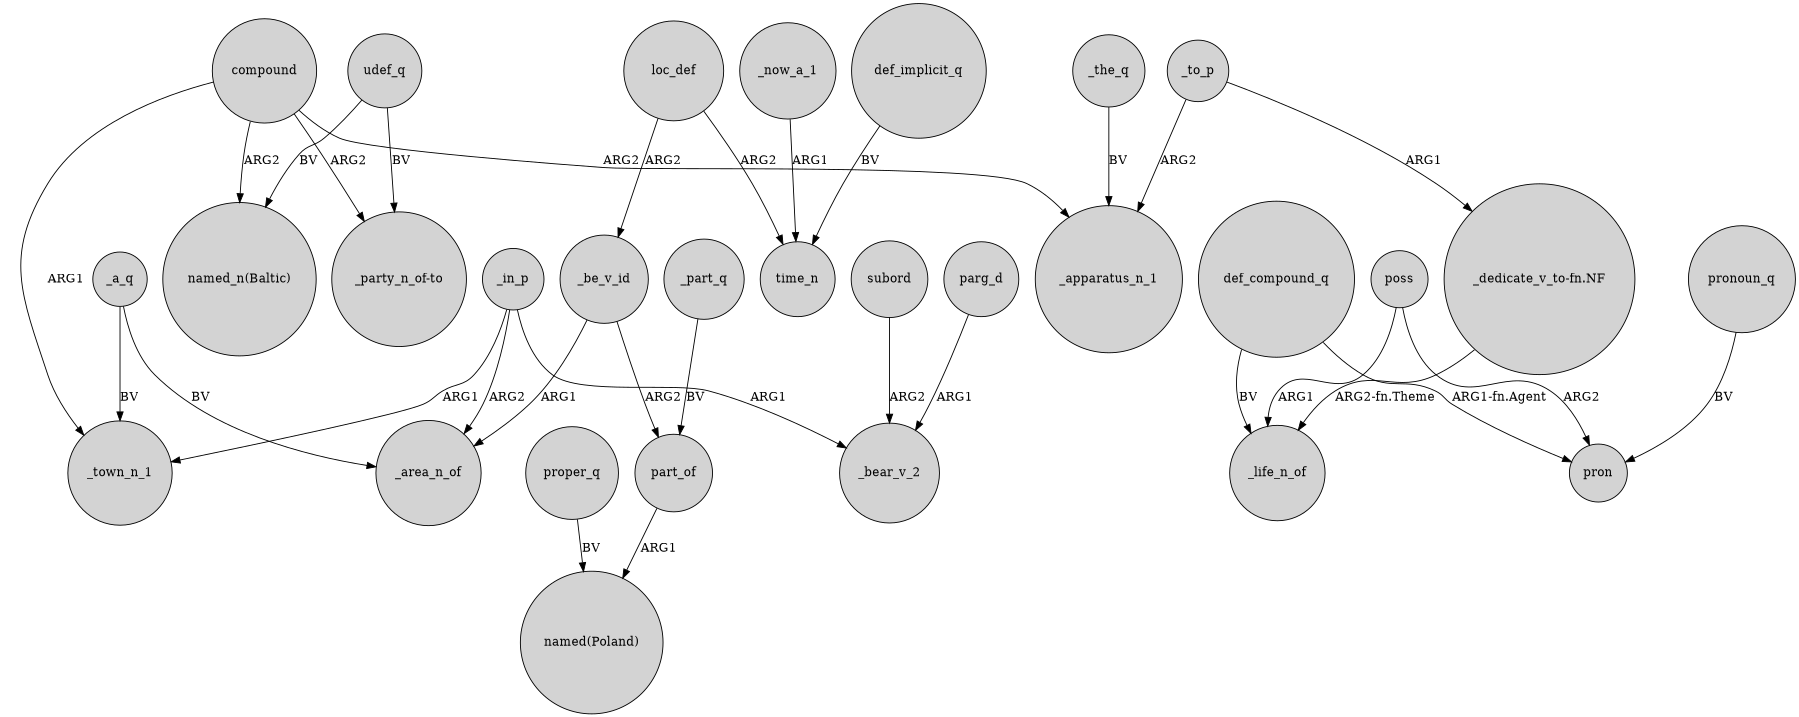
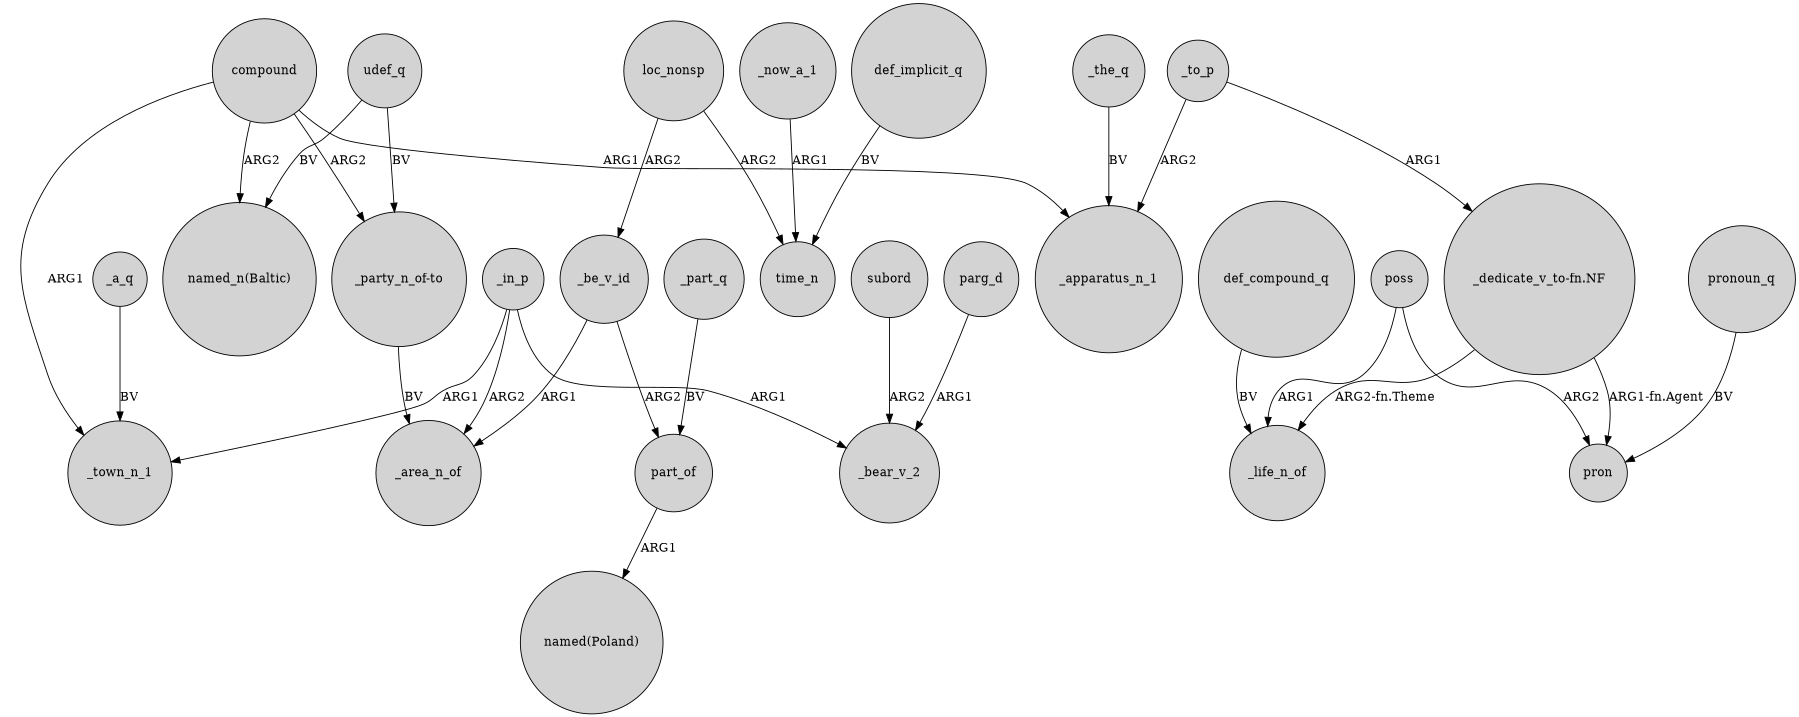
(674, 71) -> (674, 71)
(622, 161) -> (622, 161)
(1443, 396) -> (1608, 396)
(219, 420) -> (401, 381)
(572, 473) -> none
